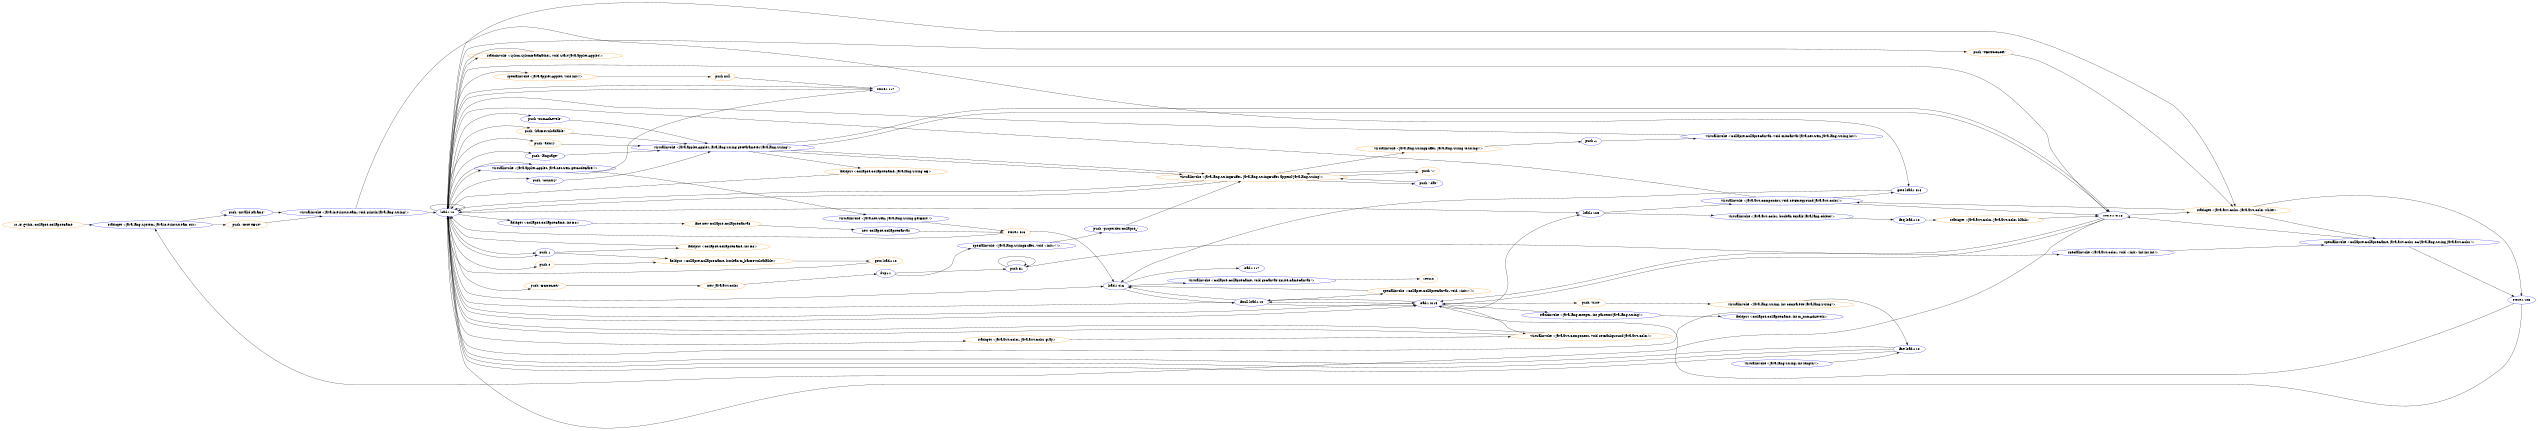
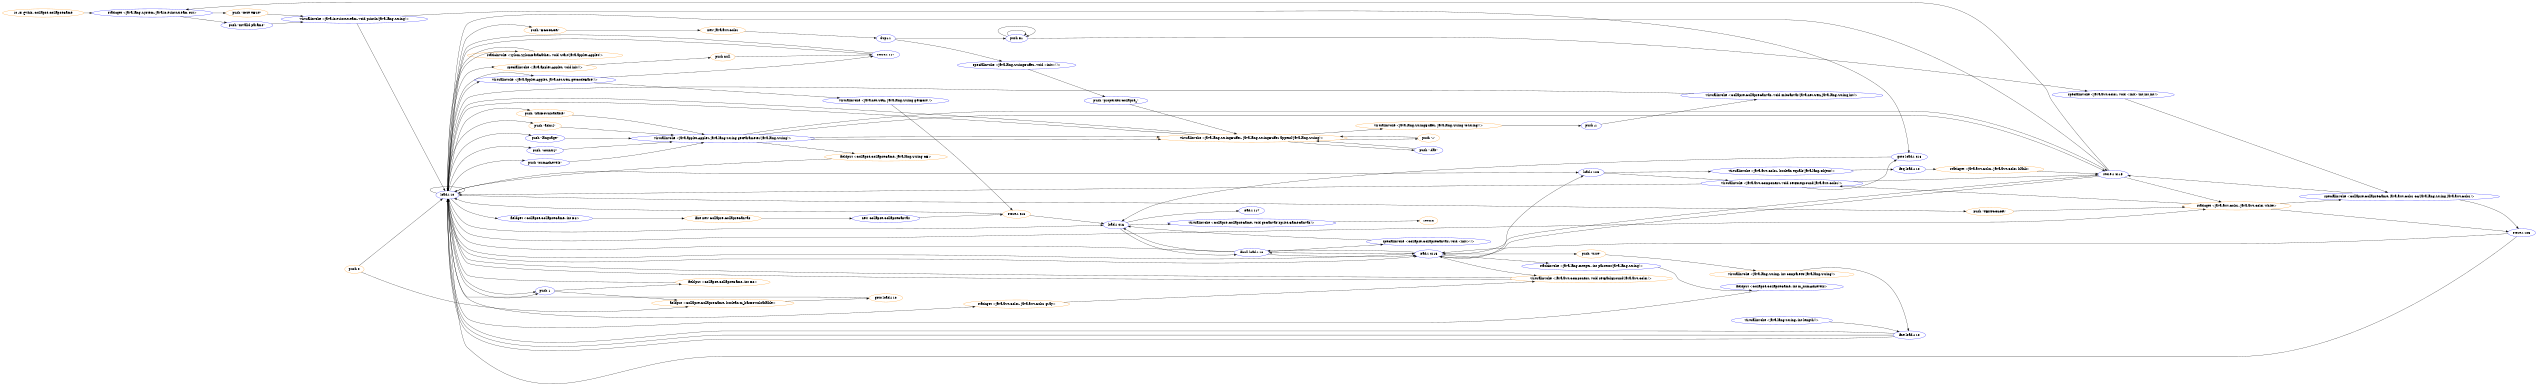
(477, 264) -> (400, 233)
(1429, 291) -> (1429, 242)
